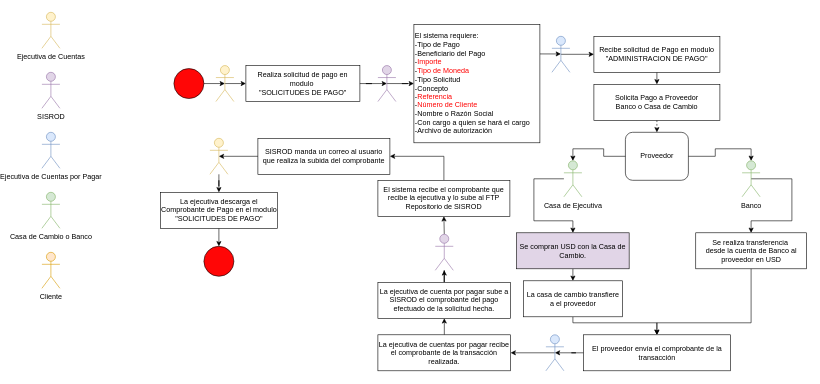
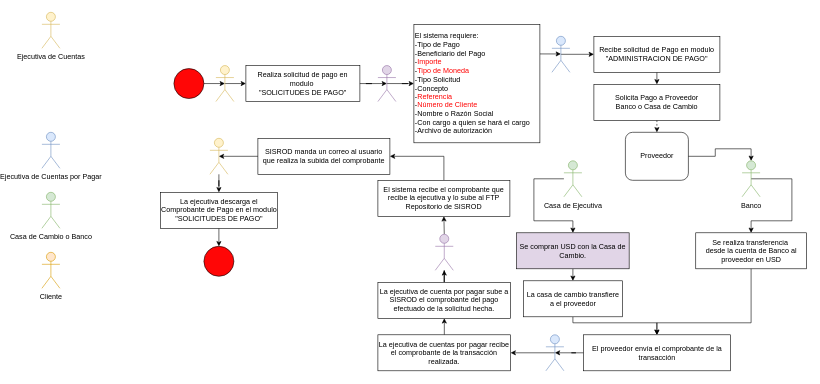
(51, 90) -> none
(603, 153) -> none
